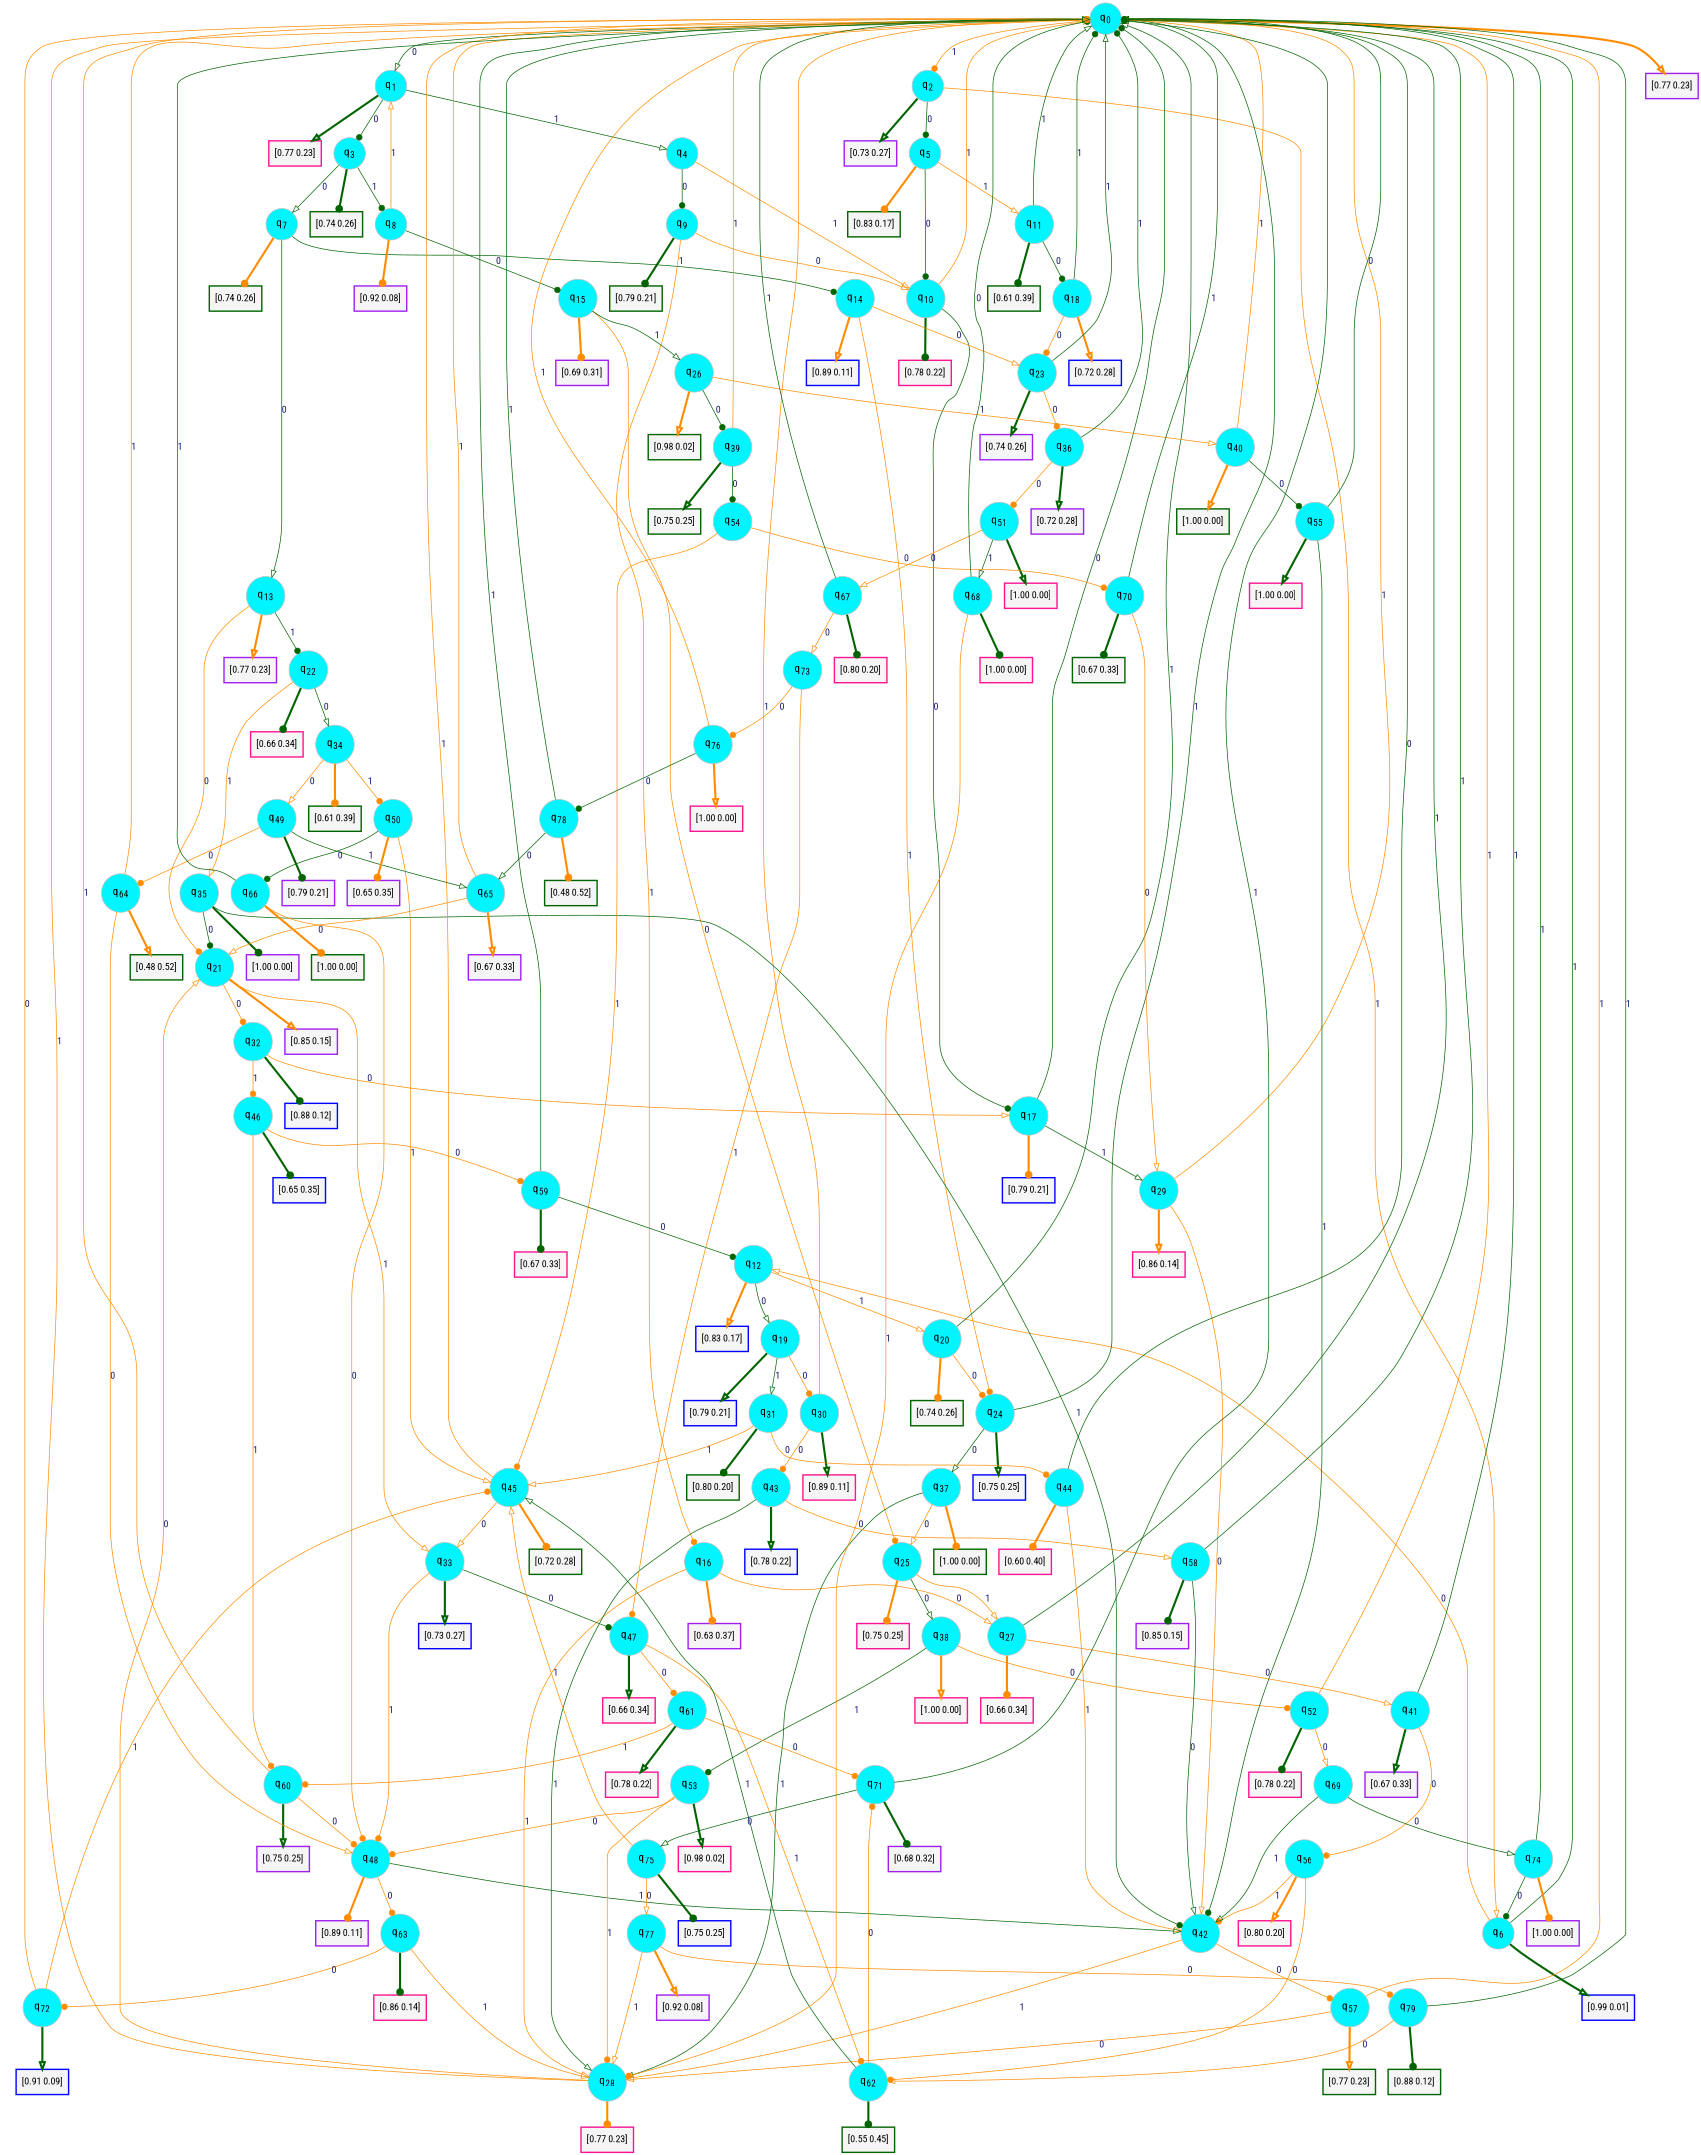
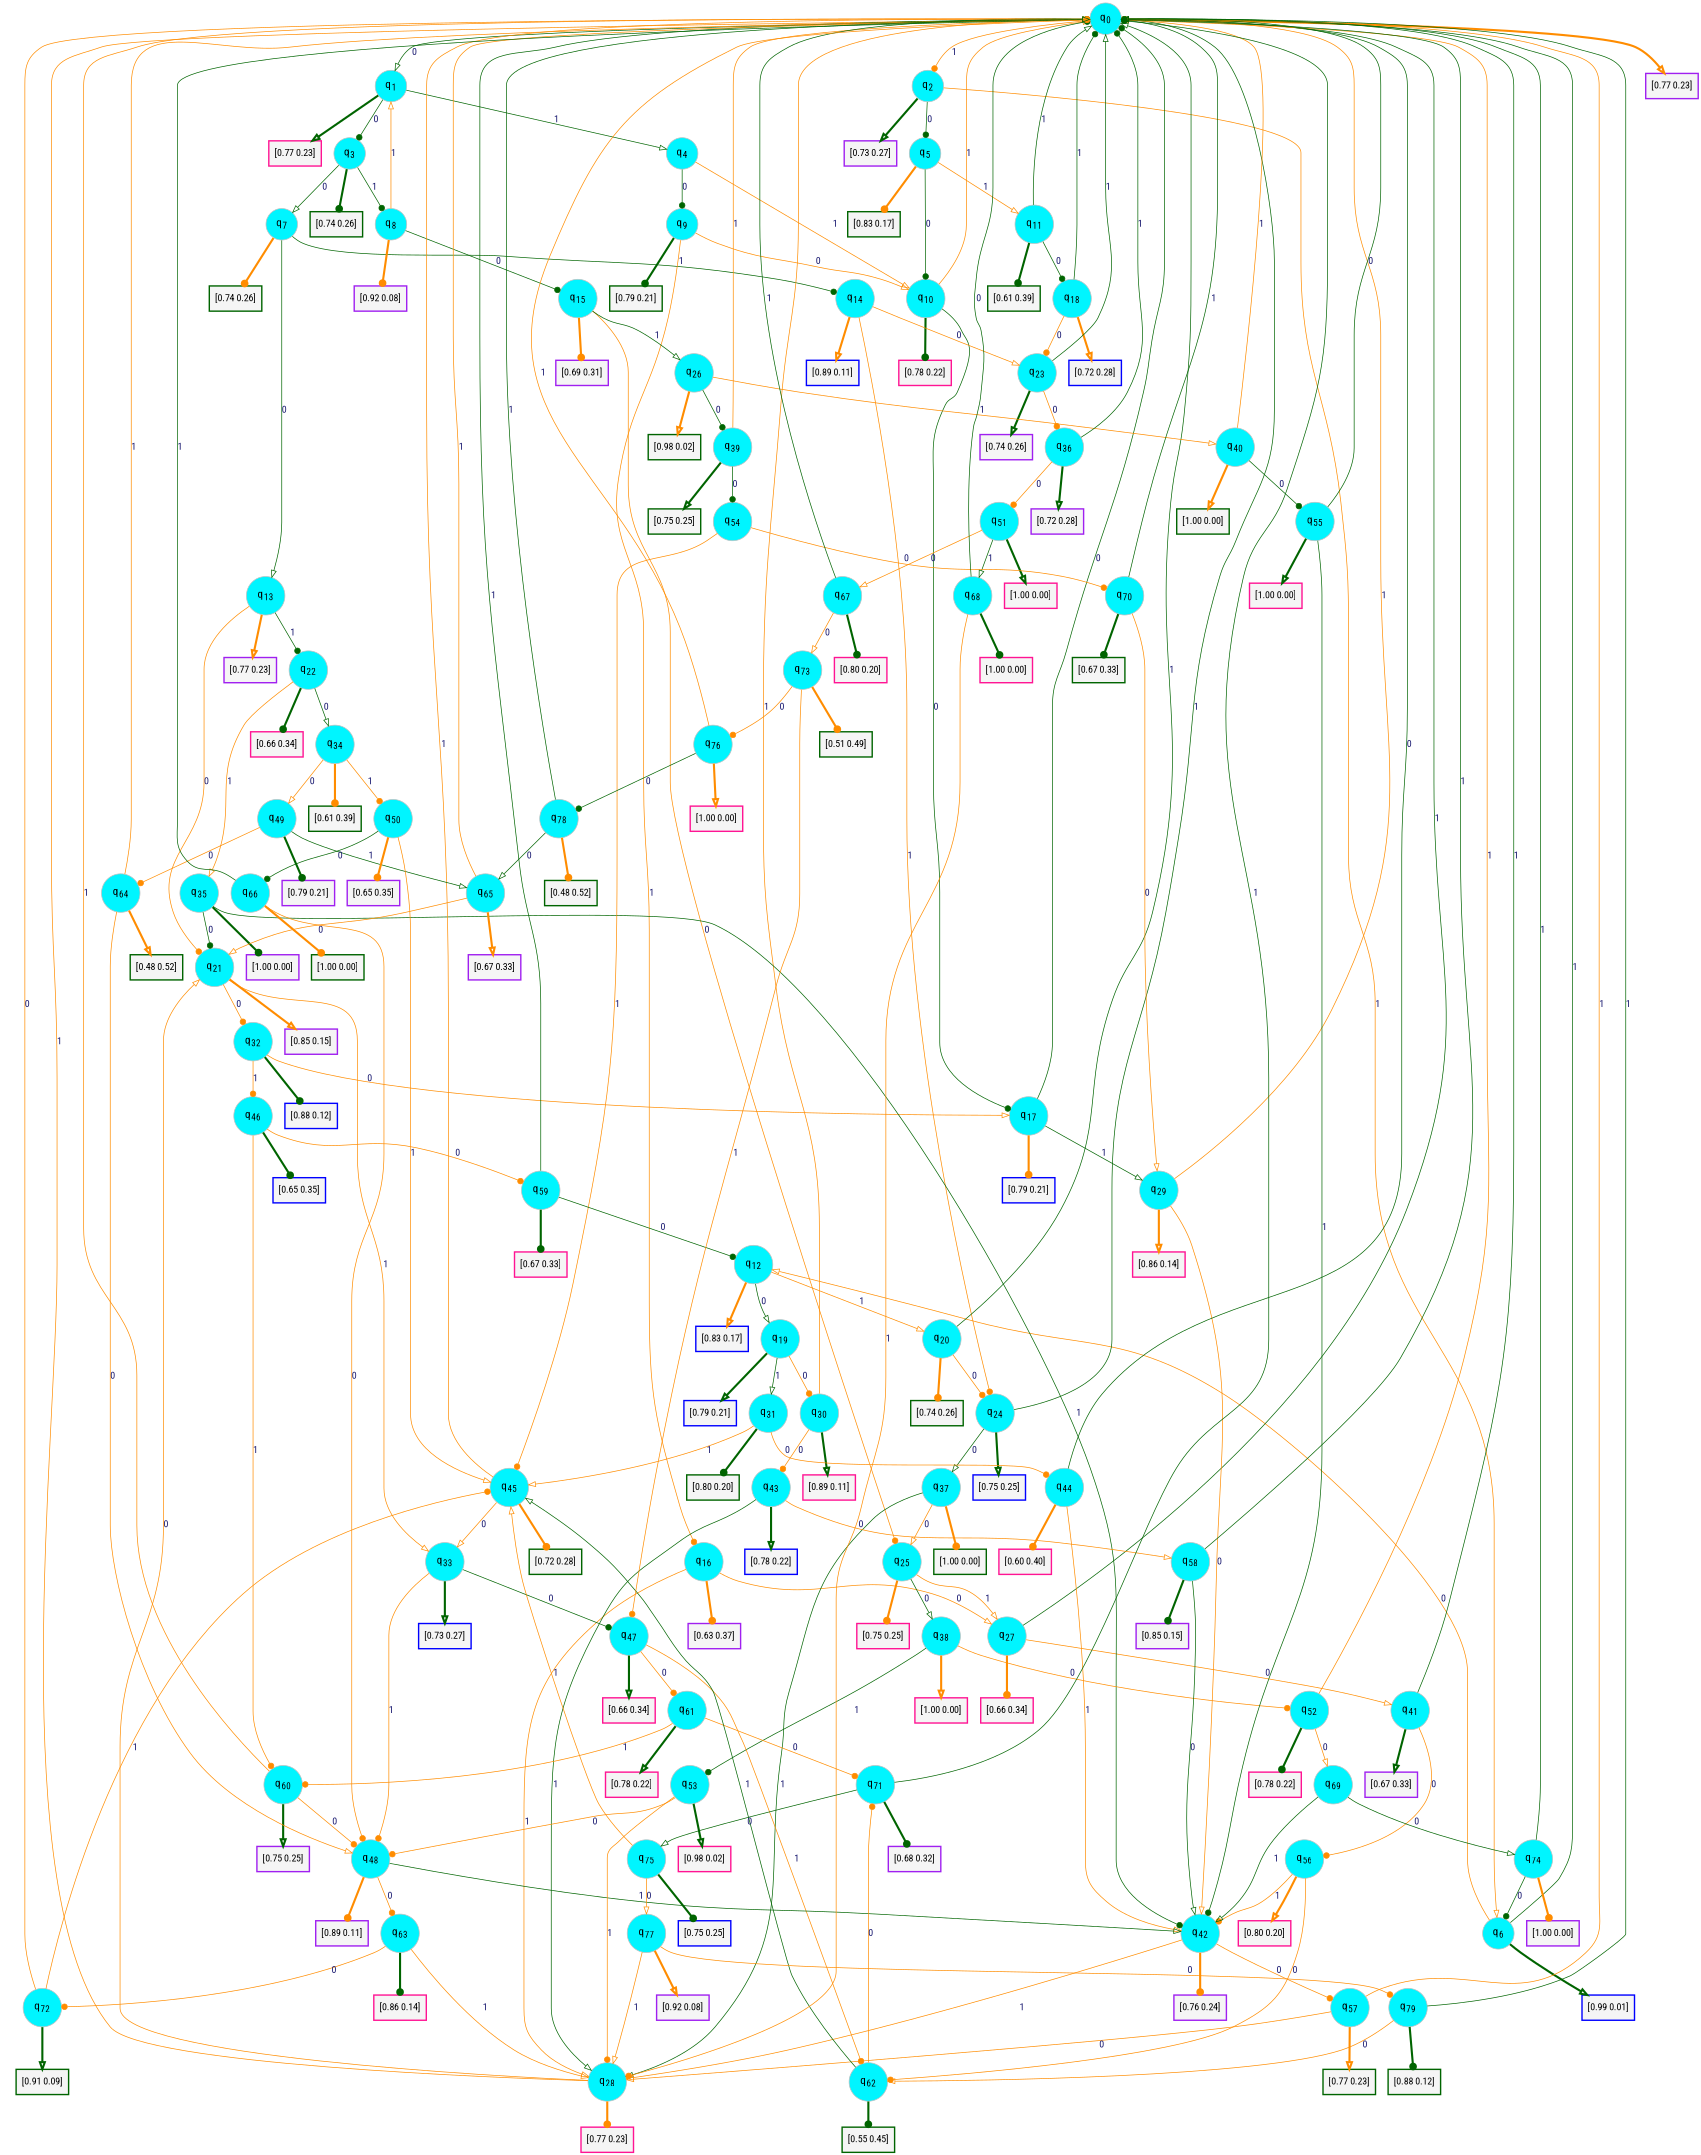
none -> (846, 744)
none -> (1200, 2008)
(42, 2082) -> (42, 2082)
